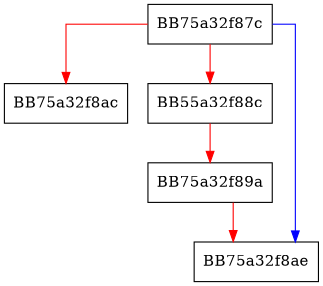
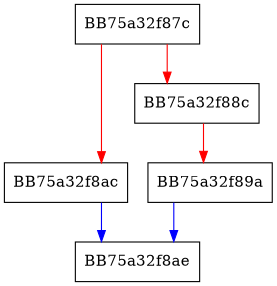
(210, 103) -> (197, 103)
(295, 116) -> (101, 217)
(233, 217) -> (174, 217)
